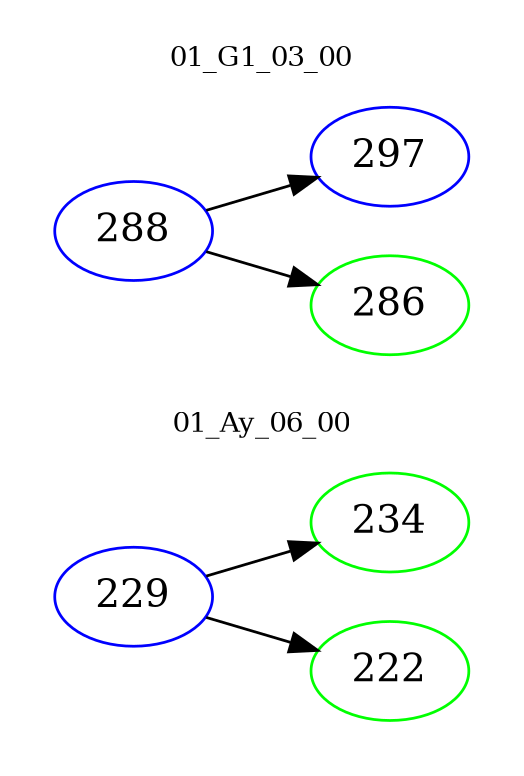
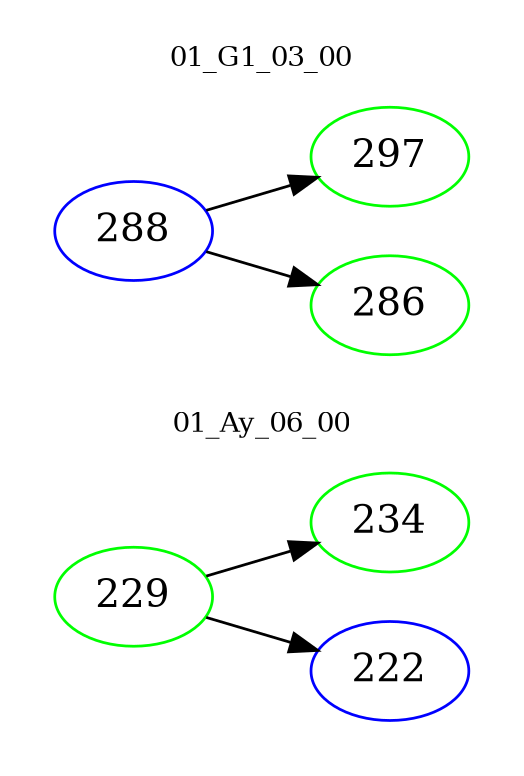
(390, 157) -> (390, 157)
(134, 597) -> (134, 597)
(390, 671) -> (390, 671)
